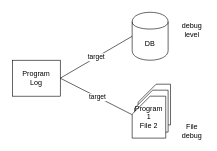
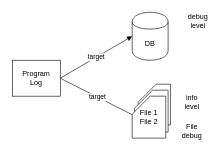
(192, 30) -> (198, 21)
(129, 38) -> (127, 39)
none -> (192, 102)
(149, 117) -> (149, 117)
